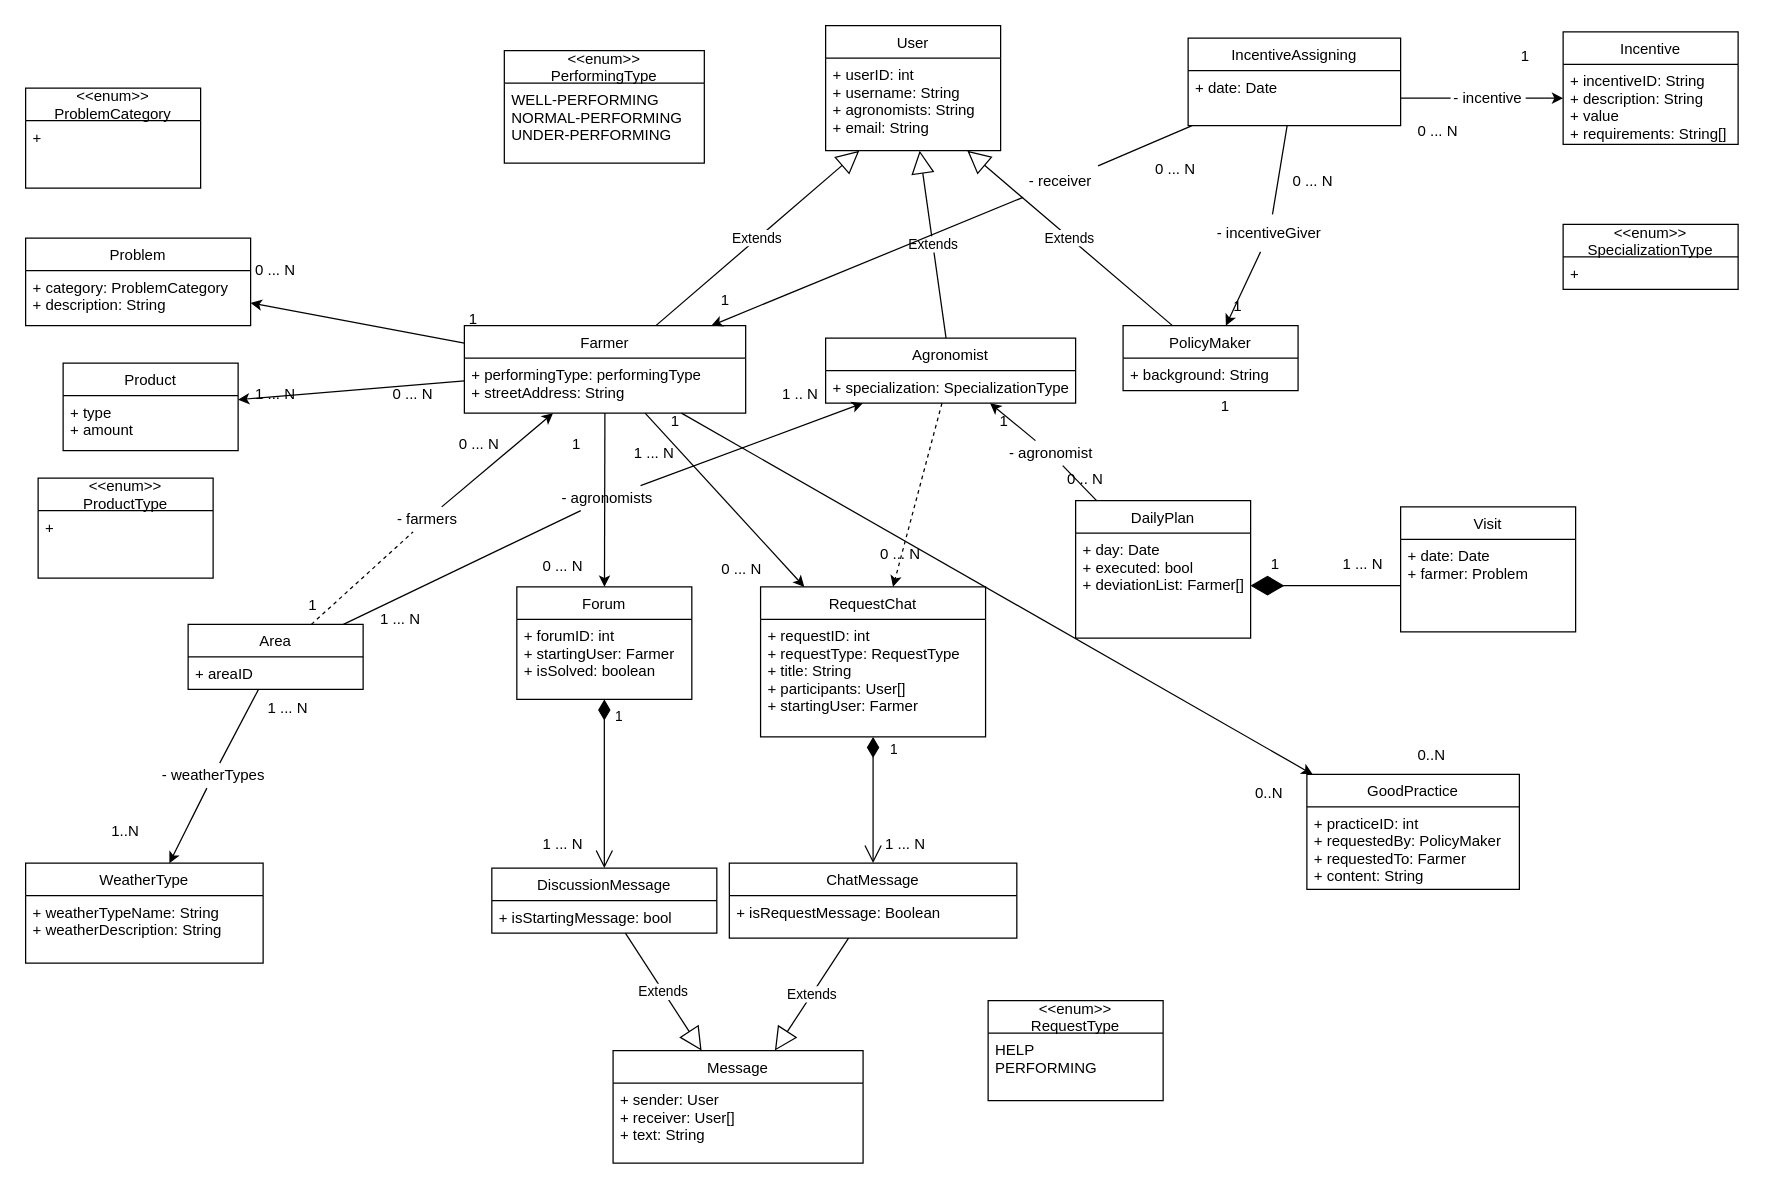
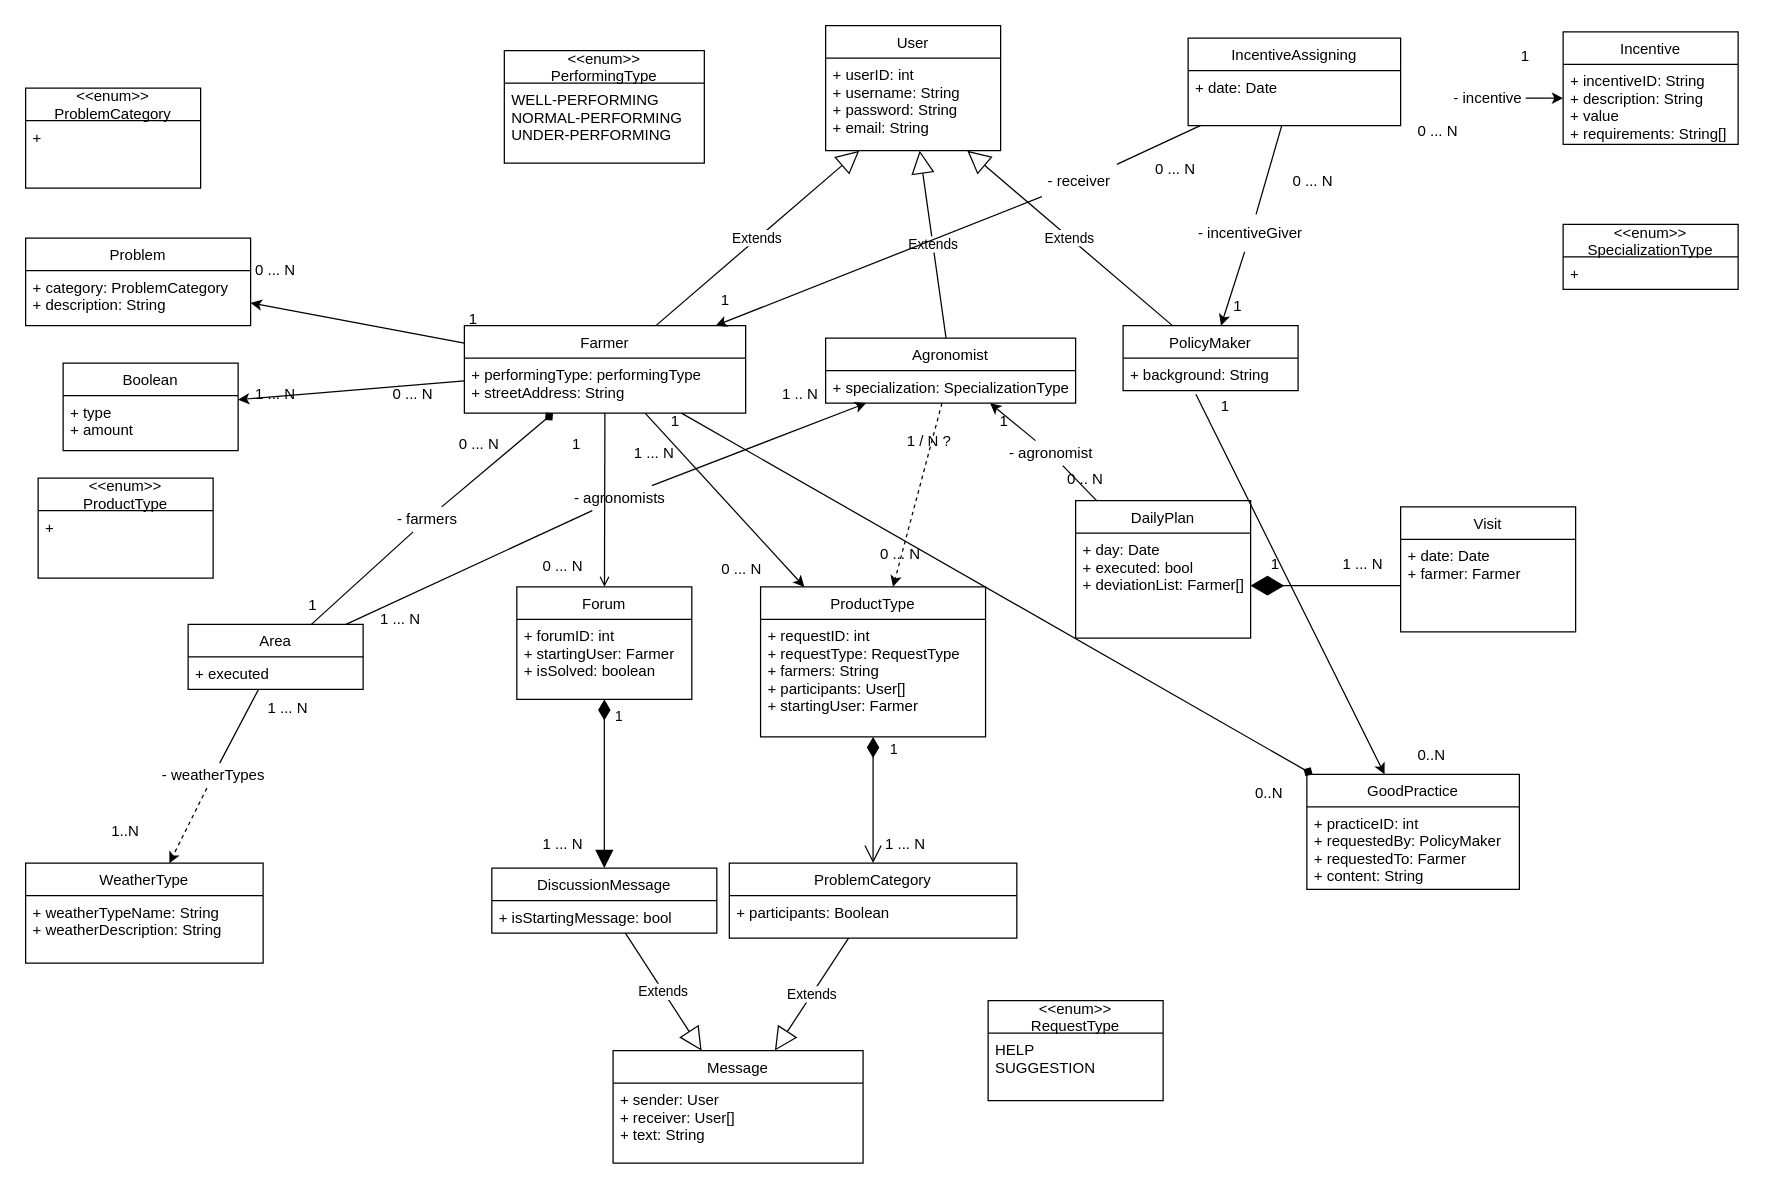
(879, 75) -> (879, 75)
(1426, 98) -> none
(1061, 182) -> (1079, 182)
(1269, 233) -> (1251, 233)
(150, 380) -> (150, 380)
(545, 420) -> (545, 420)
none -> (929, 442)
(607, 498) -> (619, 498)
(1452, 556) -> (1452, 556)
(604, 577) -> (604, 579)
(363, 578) -> (363, 578)
(872, 604) -> (872, 604)
(827, 636) -> (827, 636)
none -> (1317, 638)
(227, 674) -> (235, 674)
(1304, 769) -> (1303, 769)
(190, 823) -> (190, 823)
(604, 856) -> (604, 849)
(872, 880) -> (872, 880)
(840, 913) -> (821, 913)
(1012, 1050) -> (1012, 1050)
